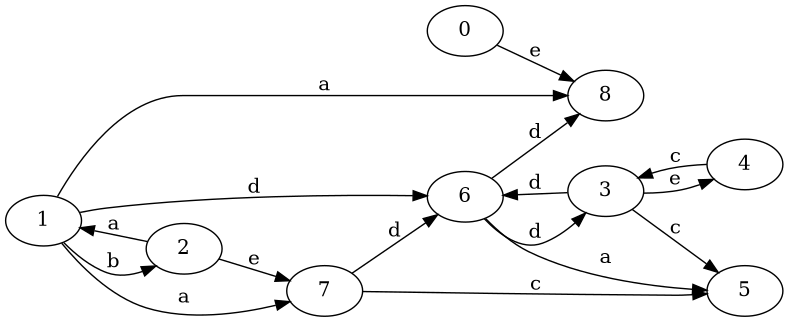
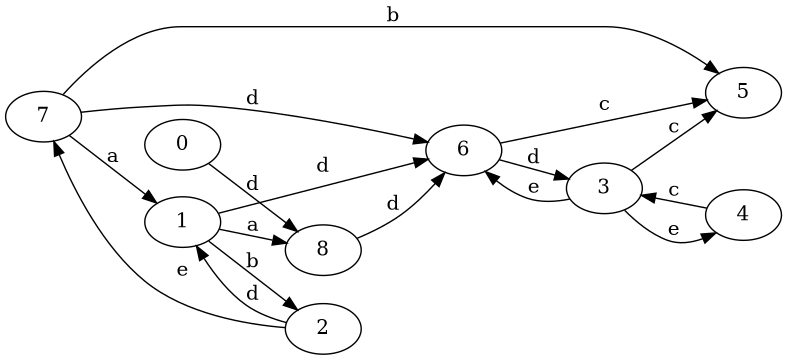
(536, 51) -> (253, 185)
(530, 150) -> (400, 216)
(536, 183) -> (534, 188)
(114, 224) -> (253, 294)
(606, 258) -> (604, 105)
(536, 285) -> (394, 16)
(157, 311) -> (107, 165)
